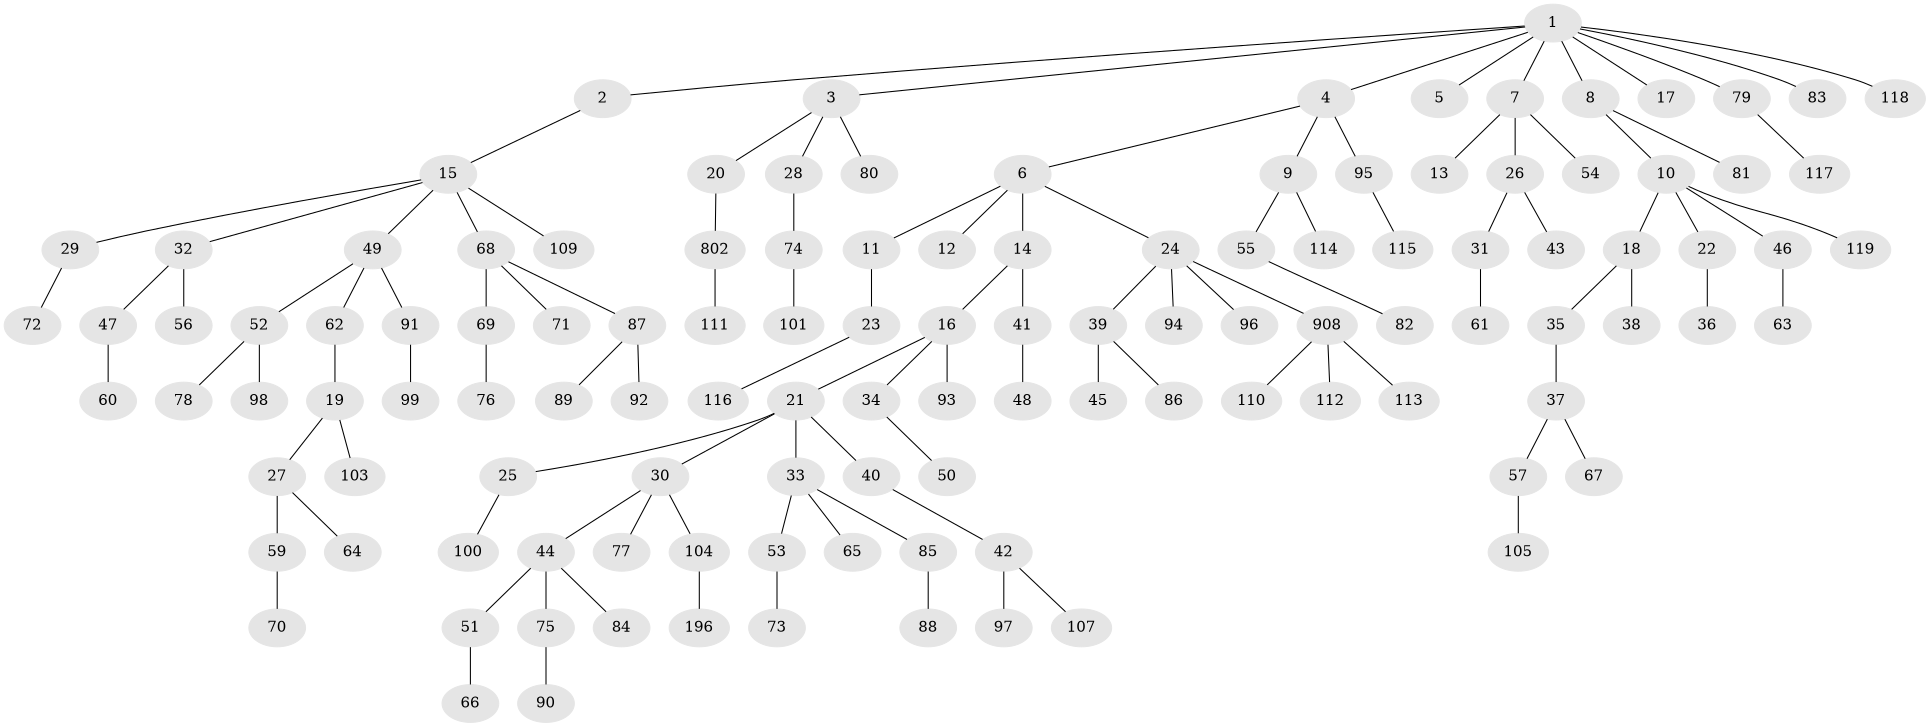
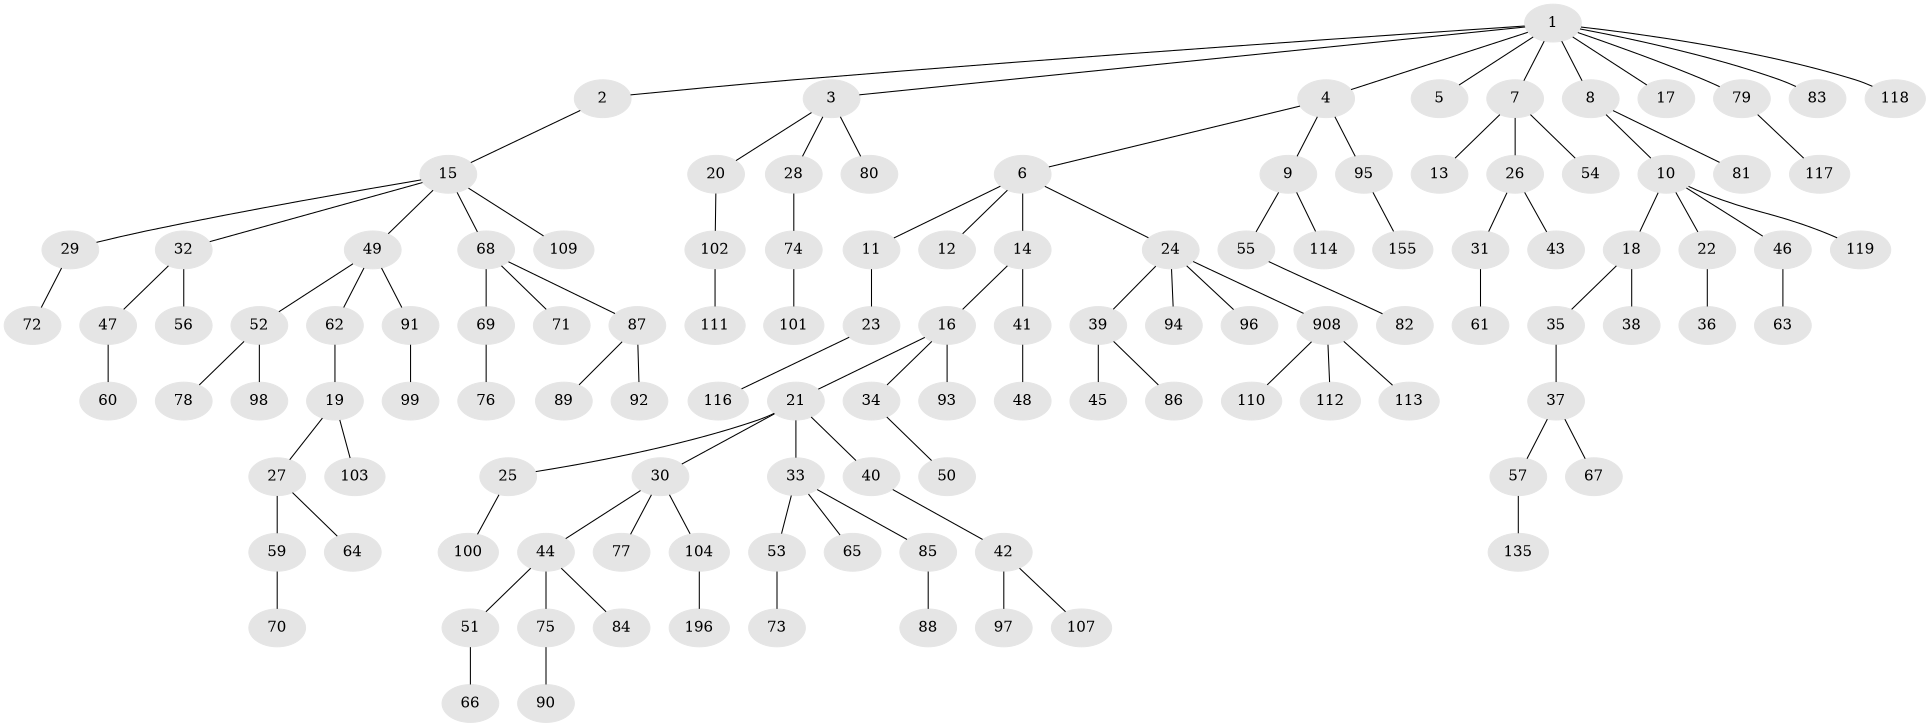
(715, 250) -> (715, 250)
(1403, 250) -> (1403, 250)
(1518, 552) -> (1518, 552)
